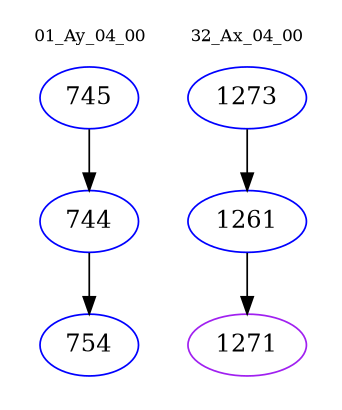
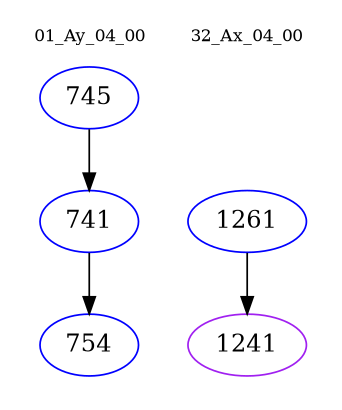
(247, 98) -> none
(89, 221) -> (89, 221)
(247, 345) -> (247, 345)
